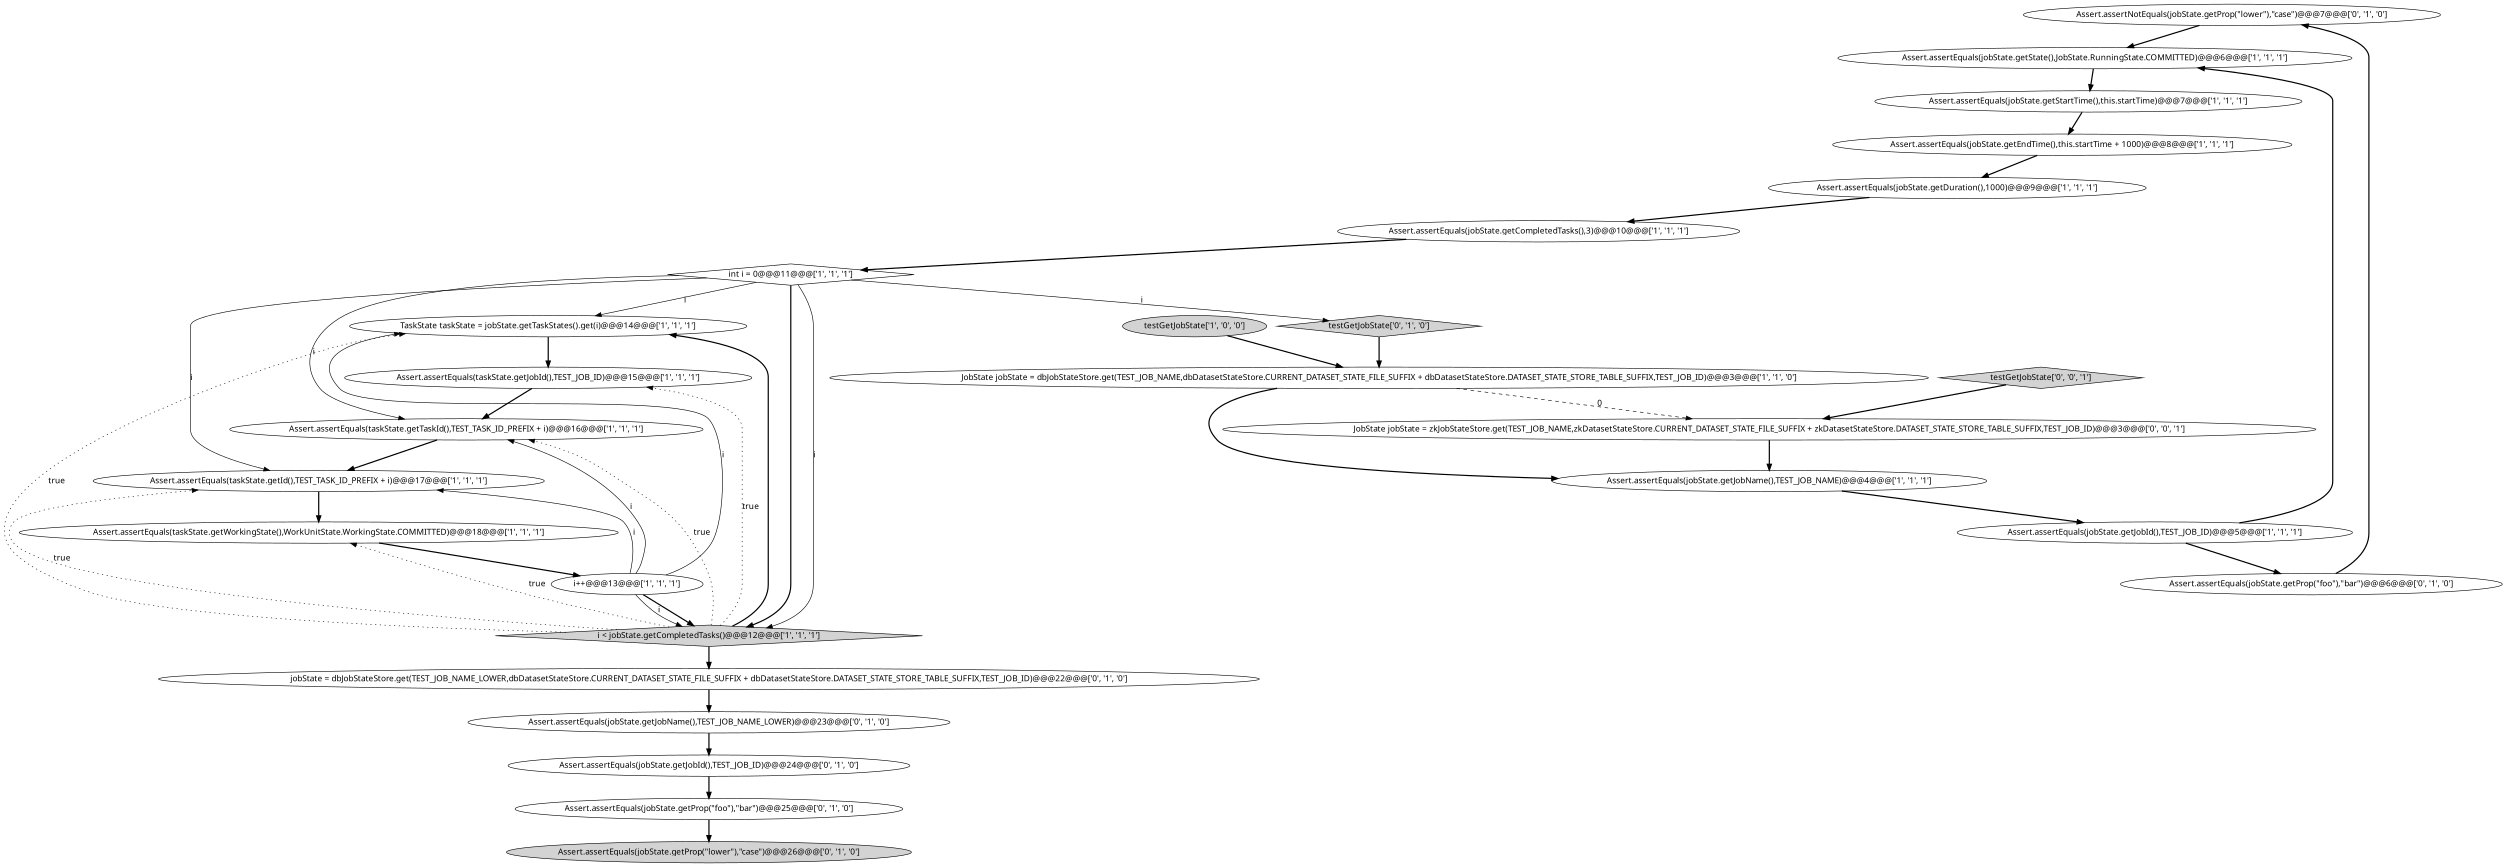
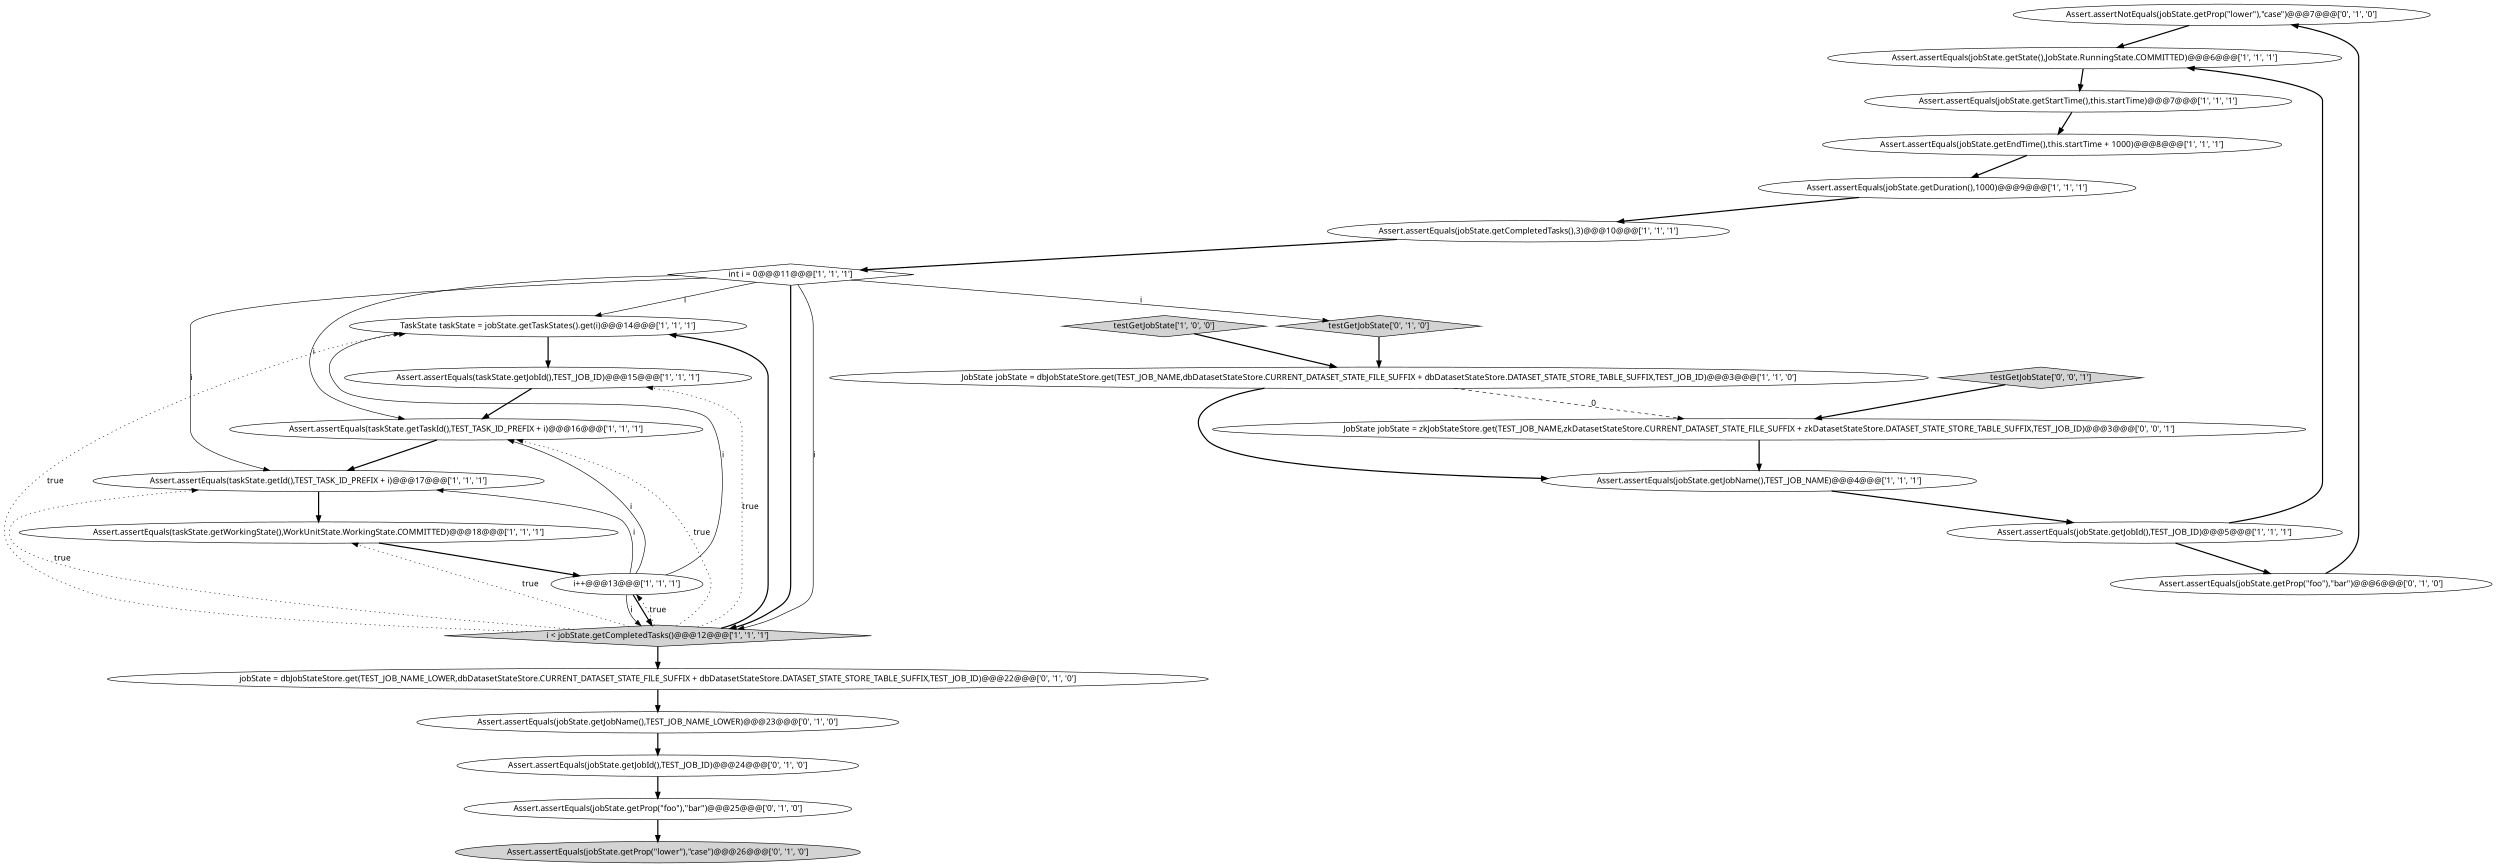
(1195, 326) -> (1164, 326)
none -> (648, 612)
